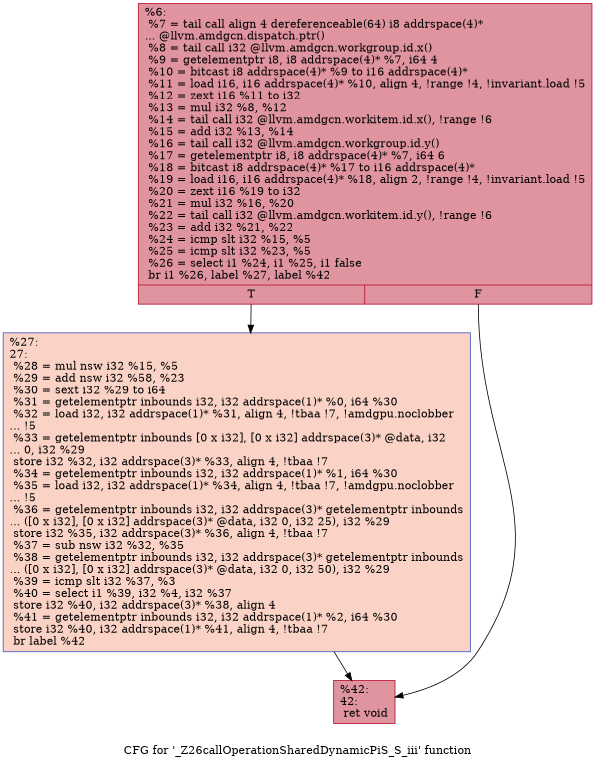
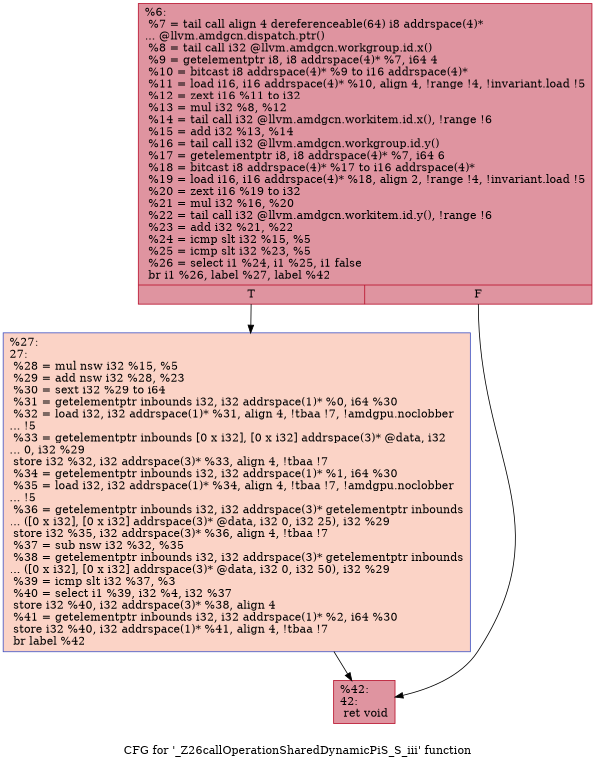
(97, 378) -> (97, 378)
